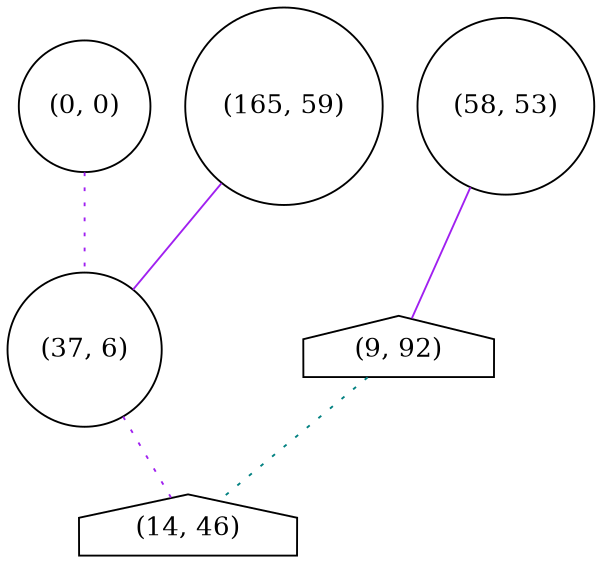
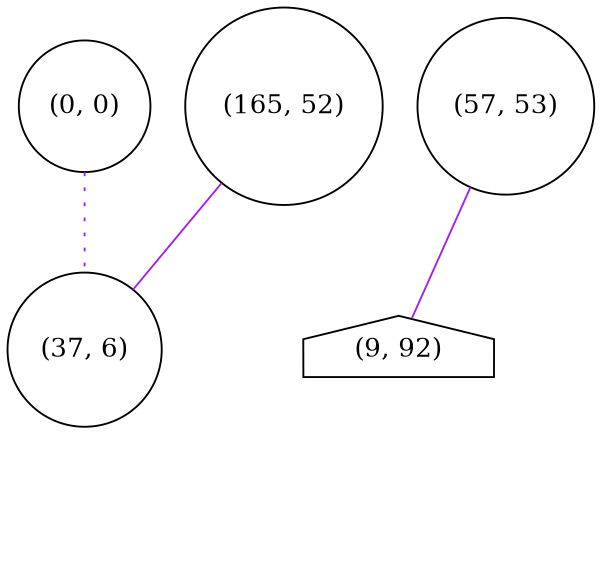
(284, 106) -> (284, 106)
(506, 106) -> (506, 106)
(188, 528) -> none
